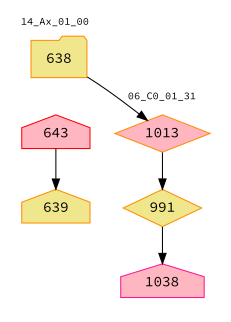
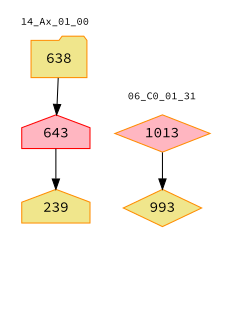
(114, 95) -> (58, 91)
(56, 208) -> (56, 208)
(162, 208) -> (162, 208)
(162, 282) -> none
